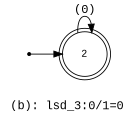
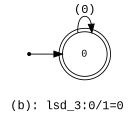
(85, 54) -> (85, 54)
